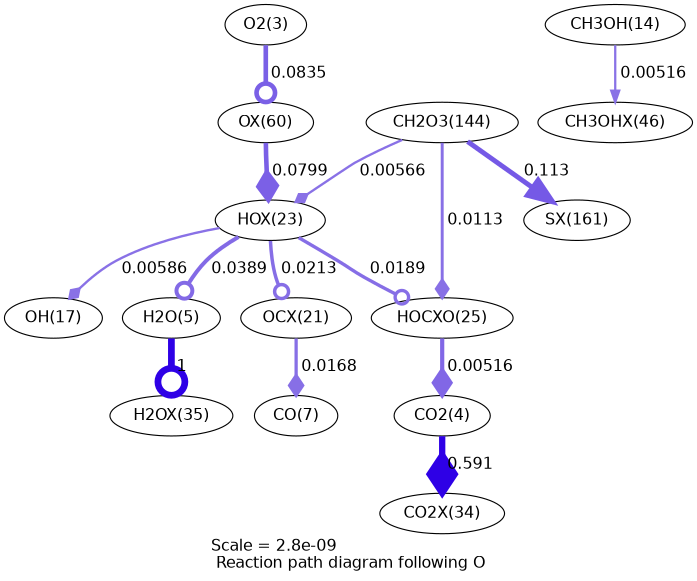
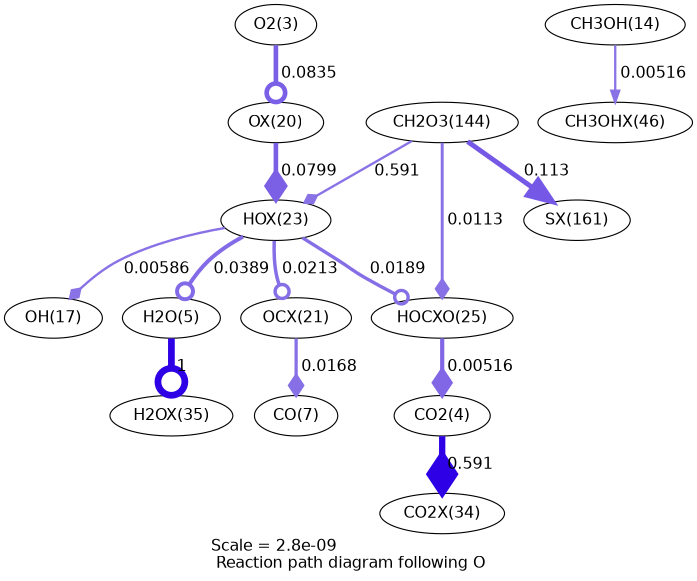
(266, 122) -> (276, 122)
(391, 171) -> (395, 171)
